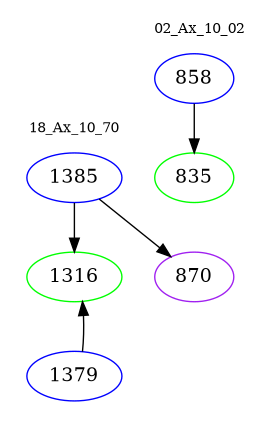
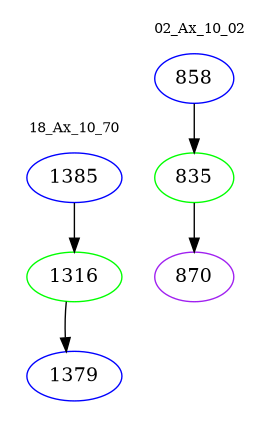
(123, 219) -> (194, 221)
(84, 334) -> (65, 320)
